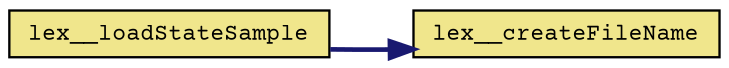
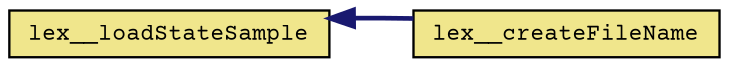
(360, 50) -> (384, 18)
